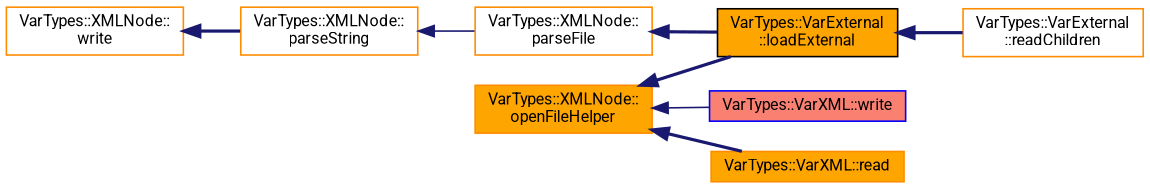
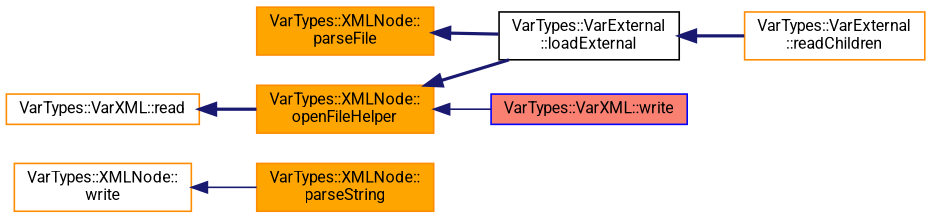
(220, 31) -> (232, 187)
(329, 31) -> (345, 187)
(454, 31) -> none
(564, 31) -> (345, 31)
(808, 33) -> (589, 36)
(705, 143) -> (236, 109)
(808, 167) -> (103, 109)
